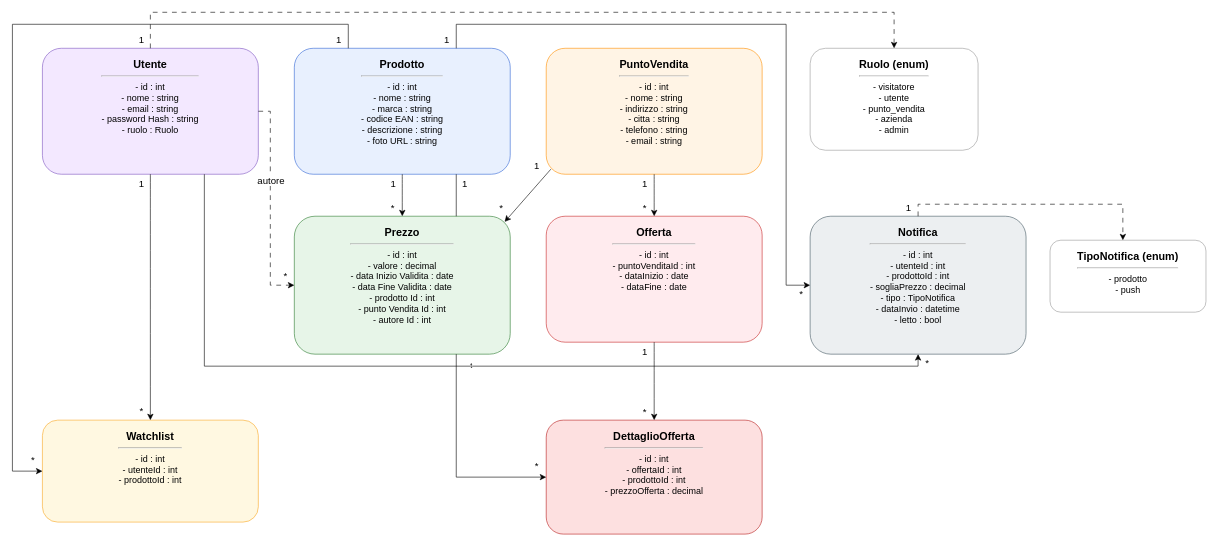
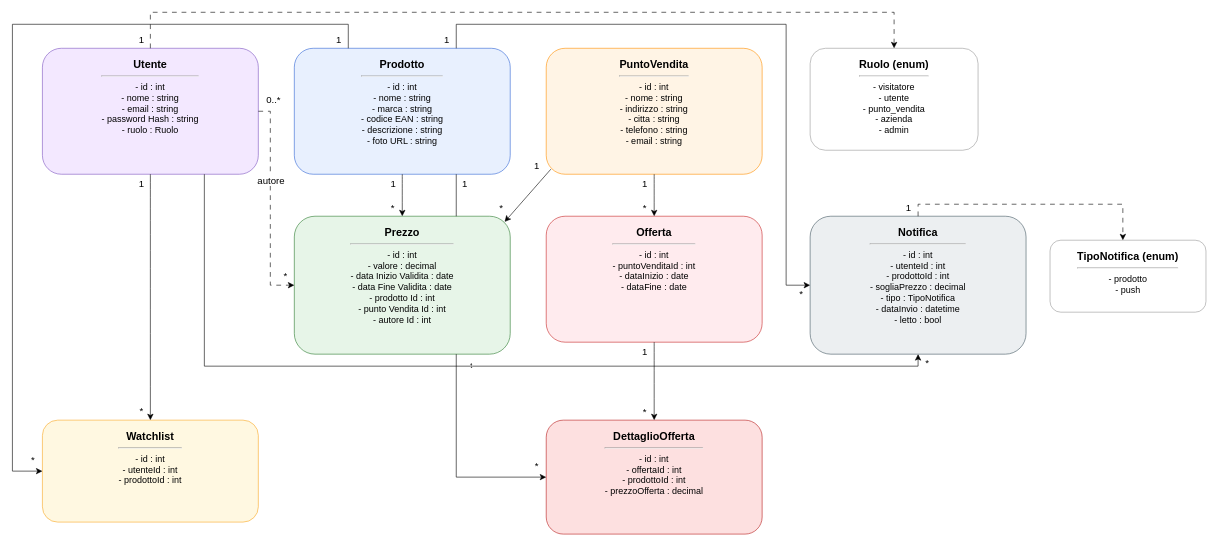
none -> (273, 99)
